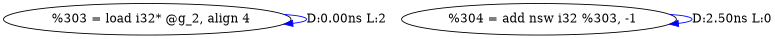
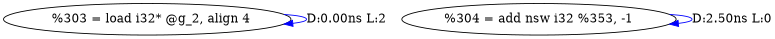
(539, 19) -> (539, 19)
